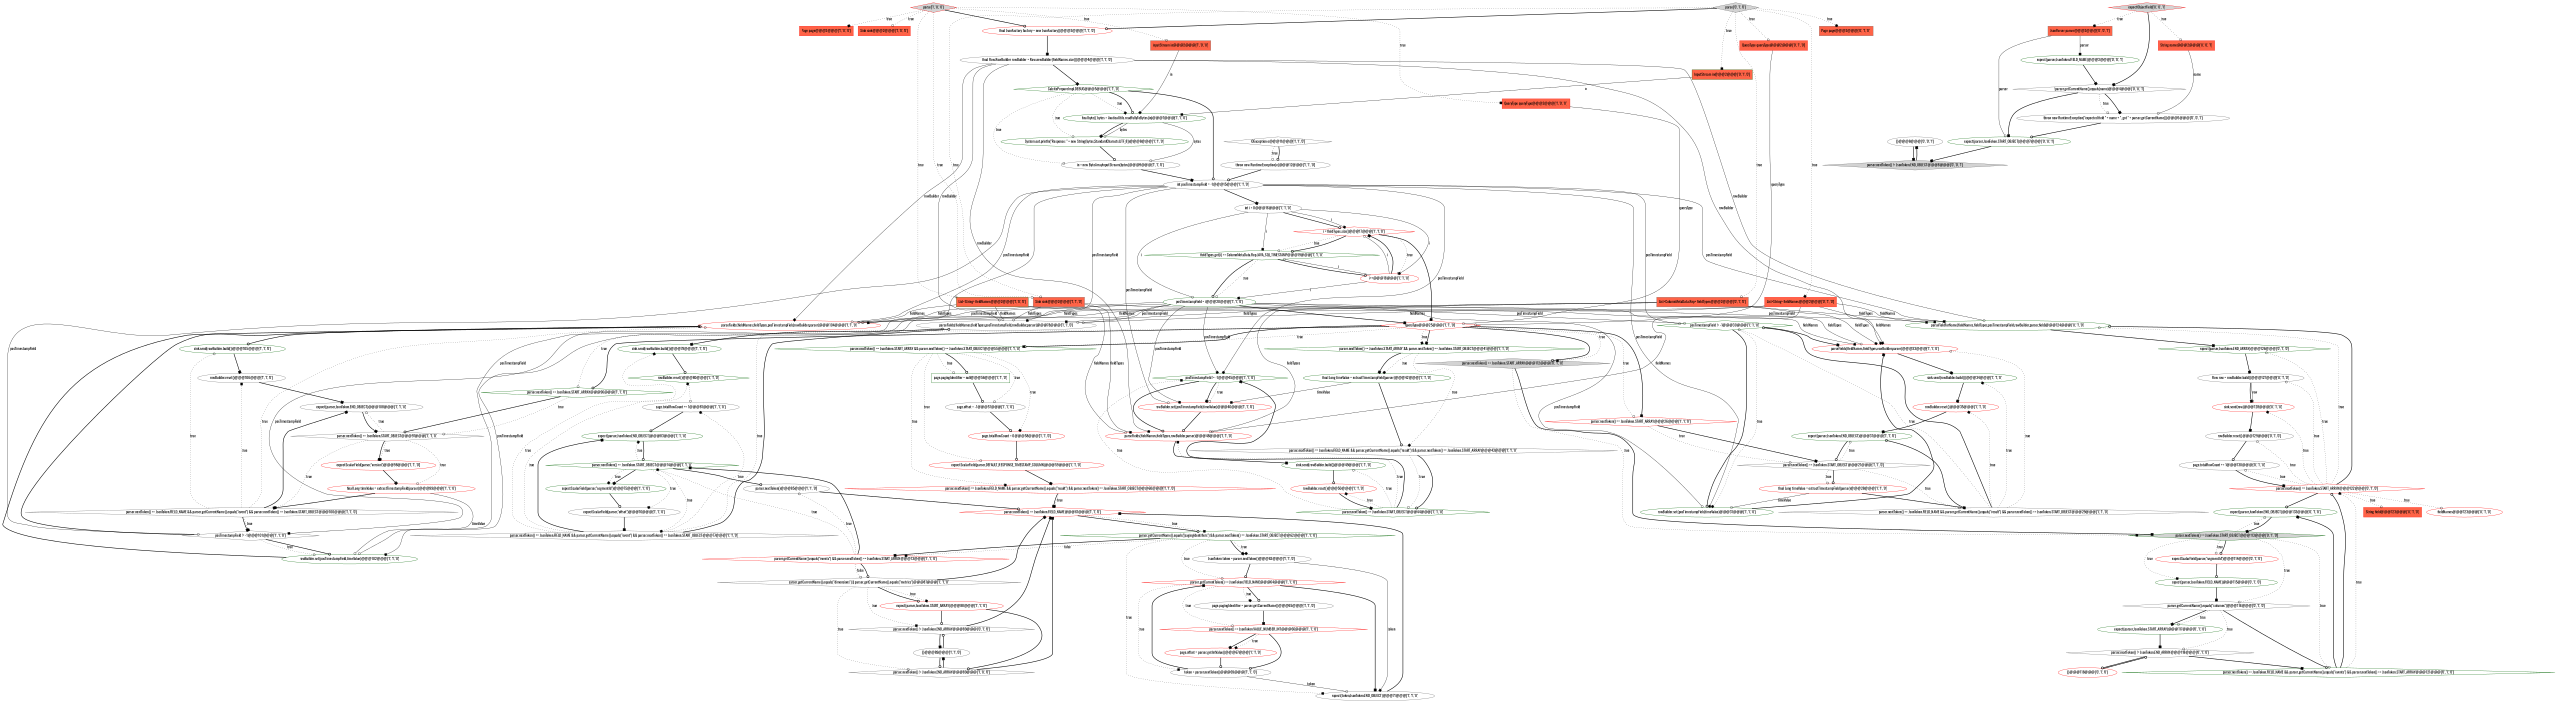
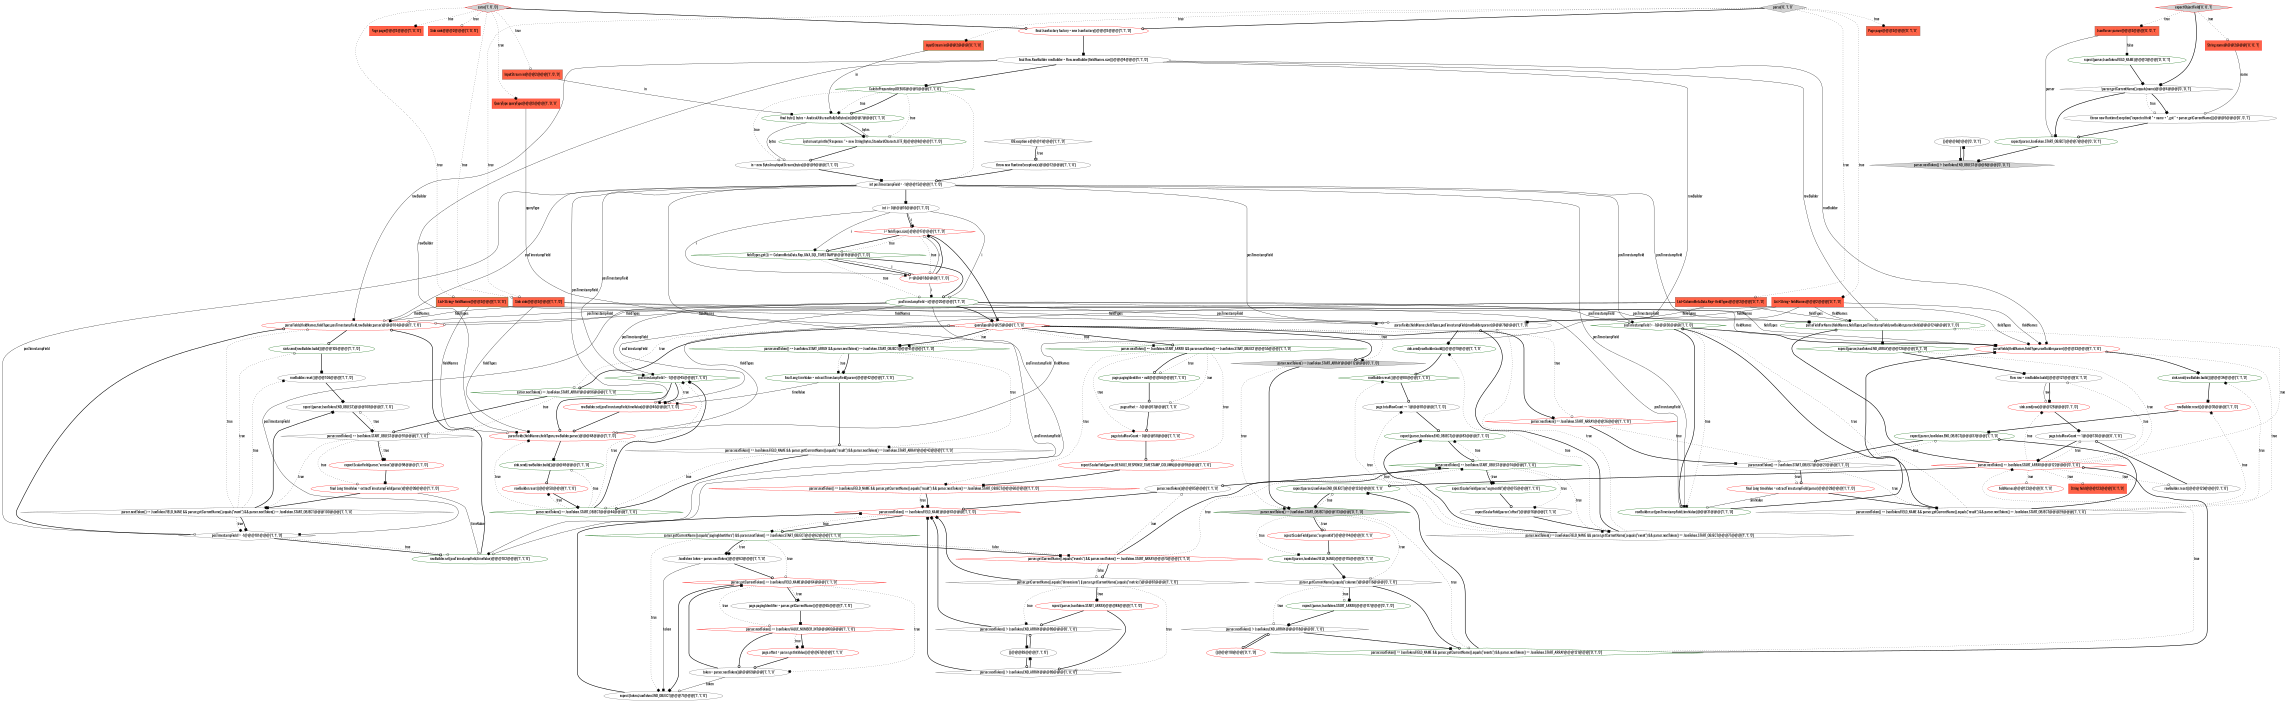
(1774, 46) -> none
(2084, 46) -> (2130, 46)
(1203, 106) -> (974, 138)
(1645, 202) -> (1350, 188)
(971, 378) -> (1149, 378)
(690, 391) -> (1405, 391)
(2252, 420) -> (2066, 421)
